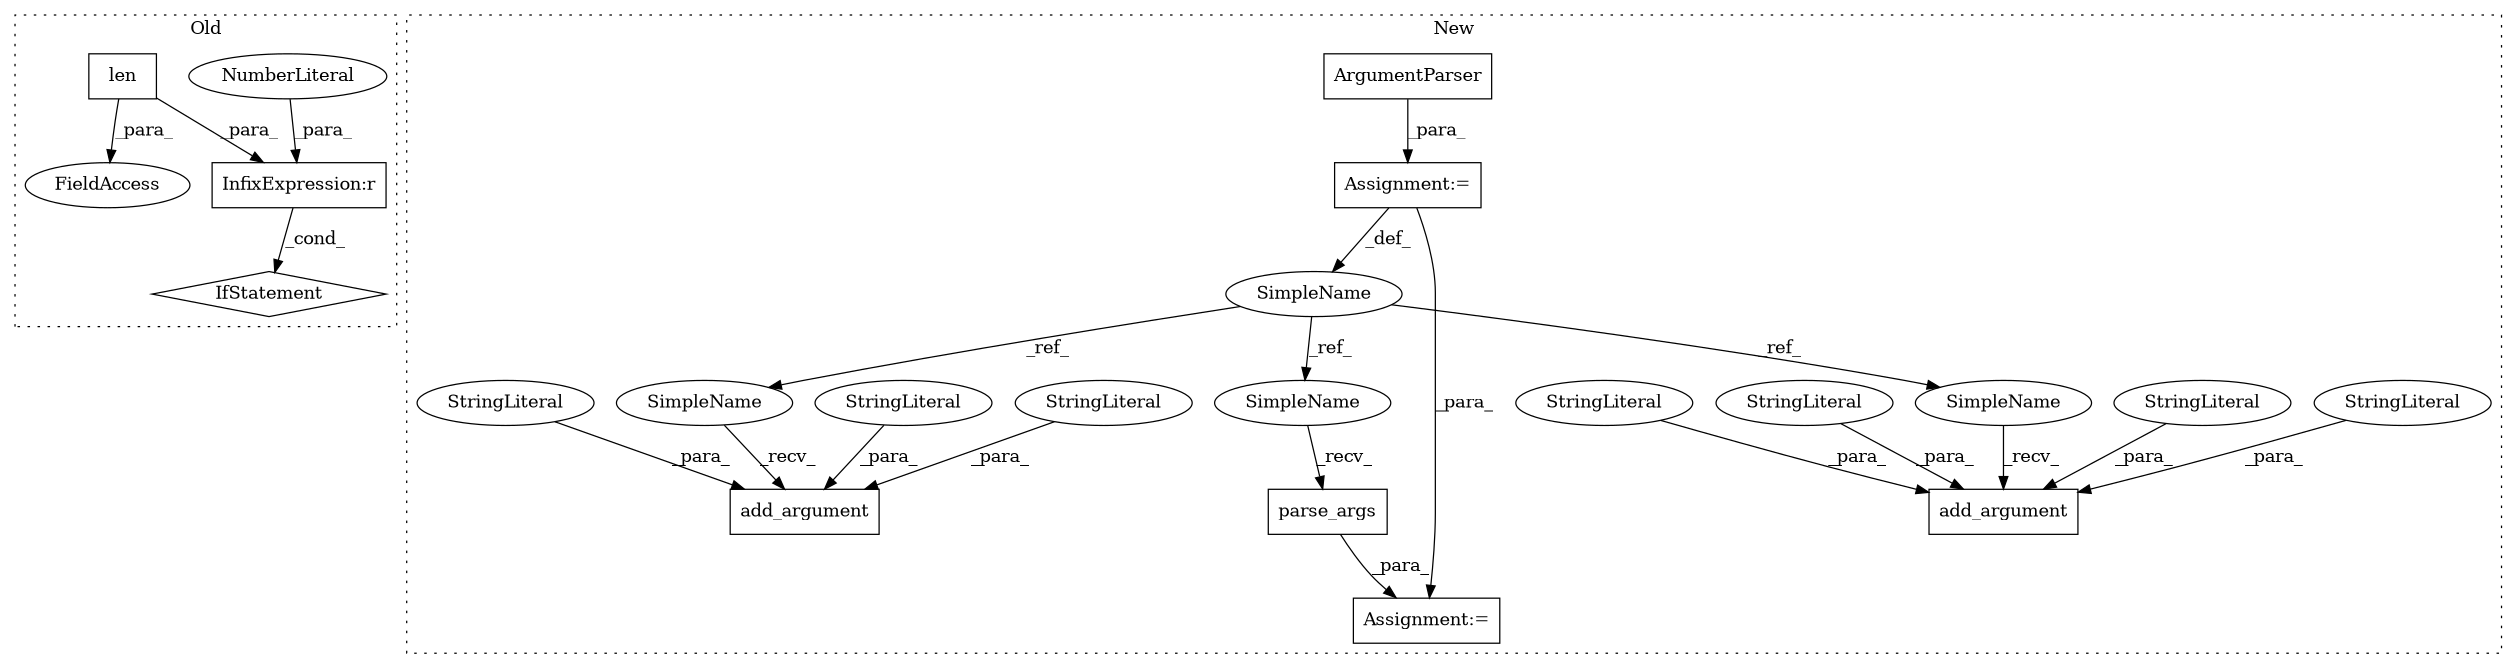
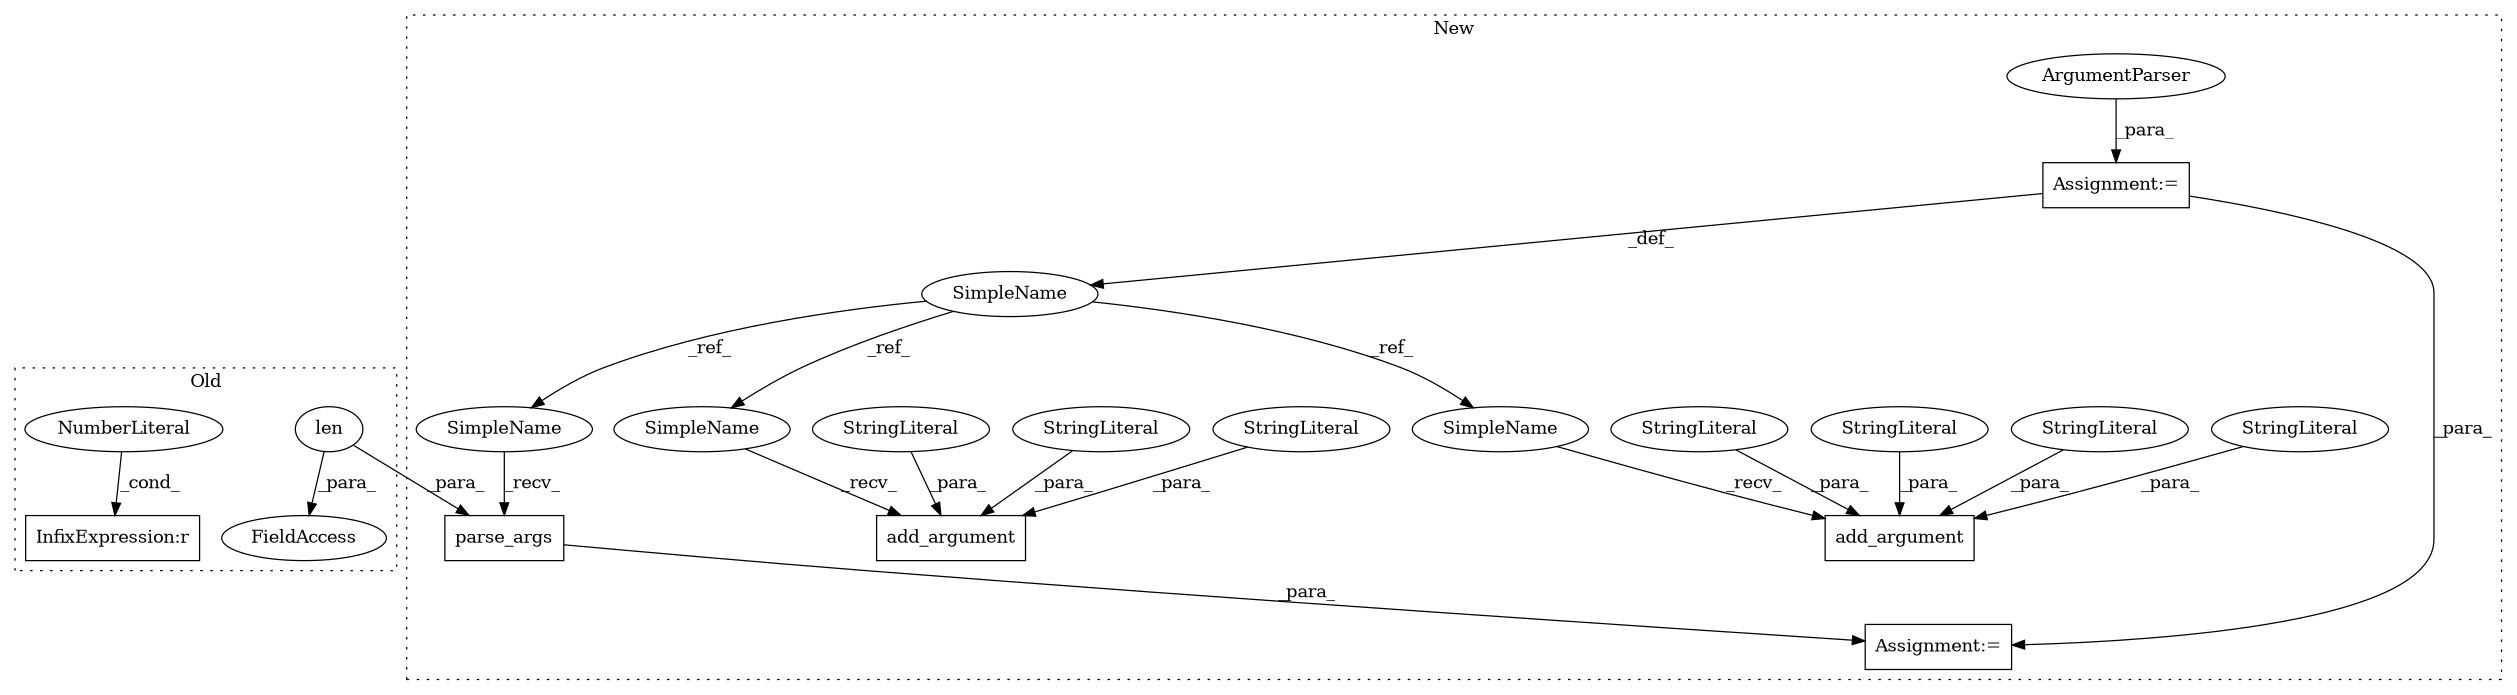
(123, 76) -> (329, 429)
(1408, 76) -> (2116, 76)
(204, 127) -> (416, 483)
(323, 131) -> (150, 484)
(269, 294) -> none
